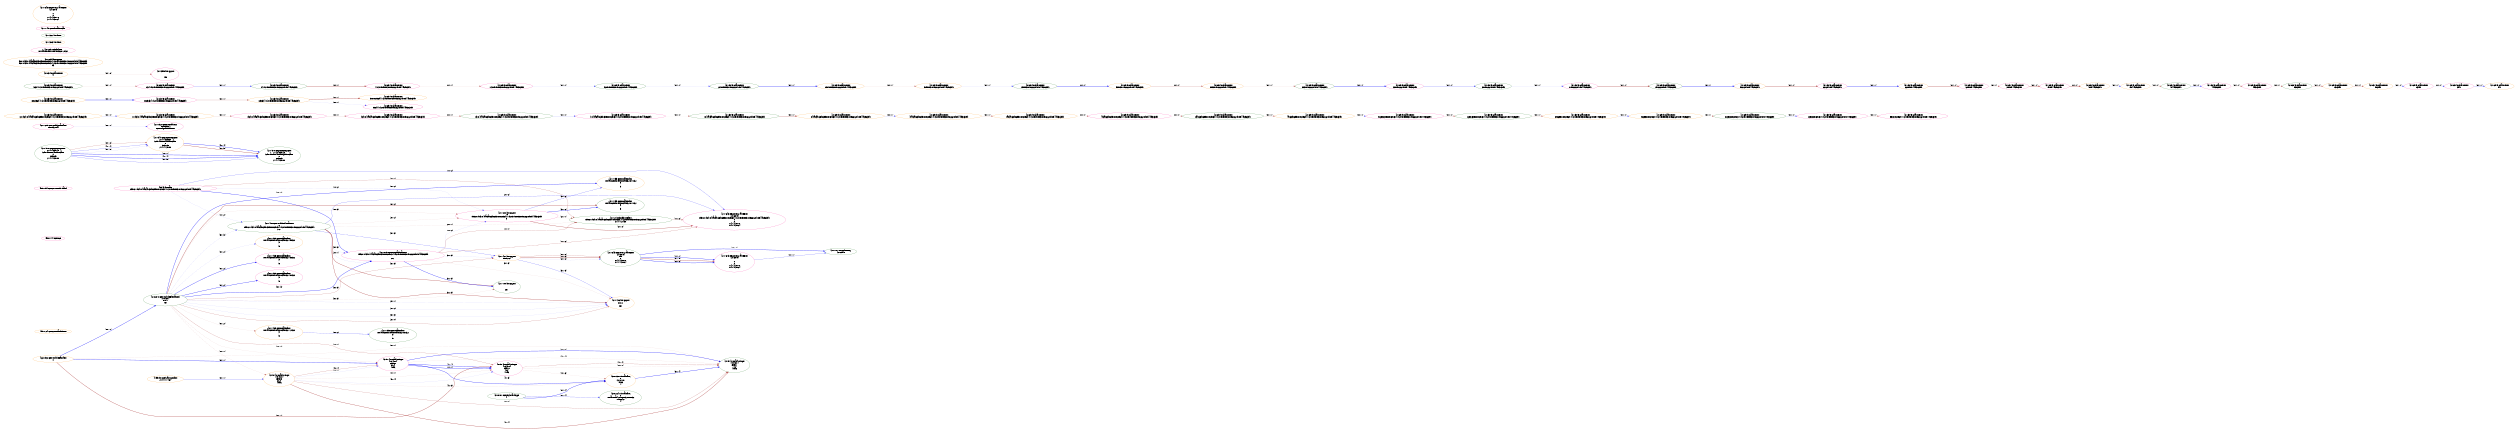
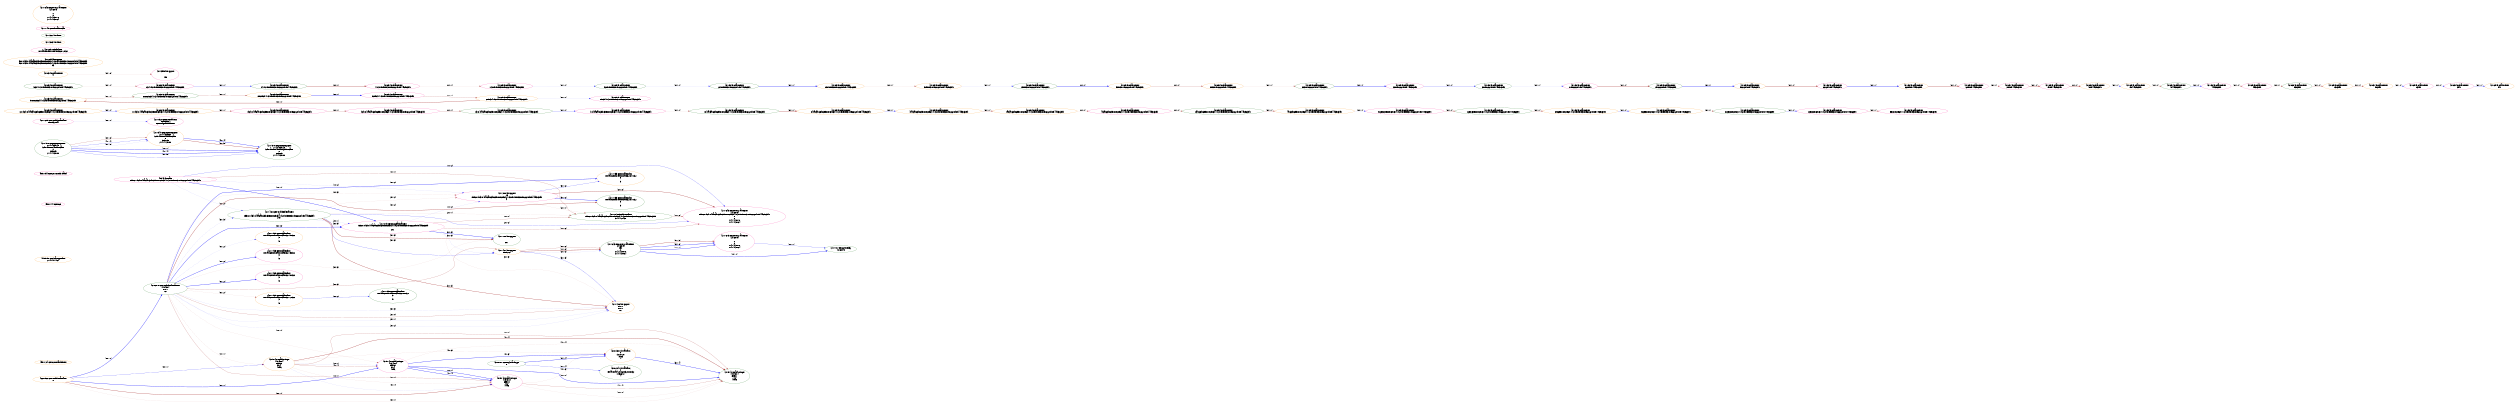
none -> (165, 96)
(223, 379) -> (167, 371)
